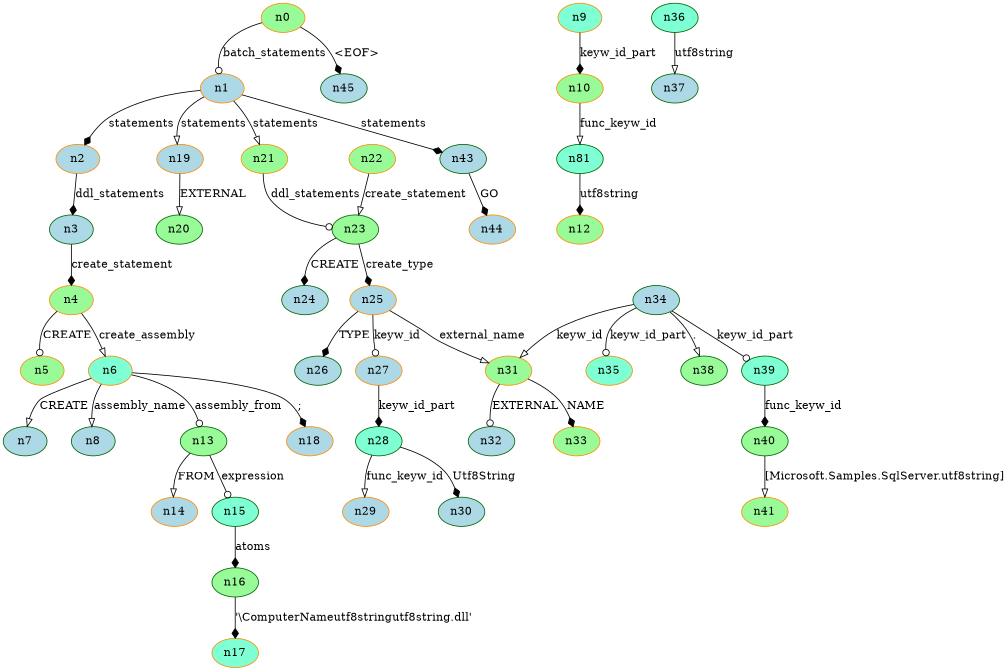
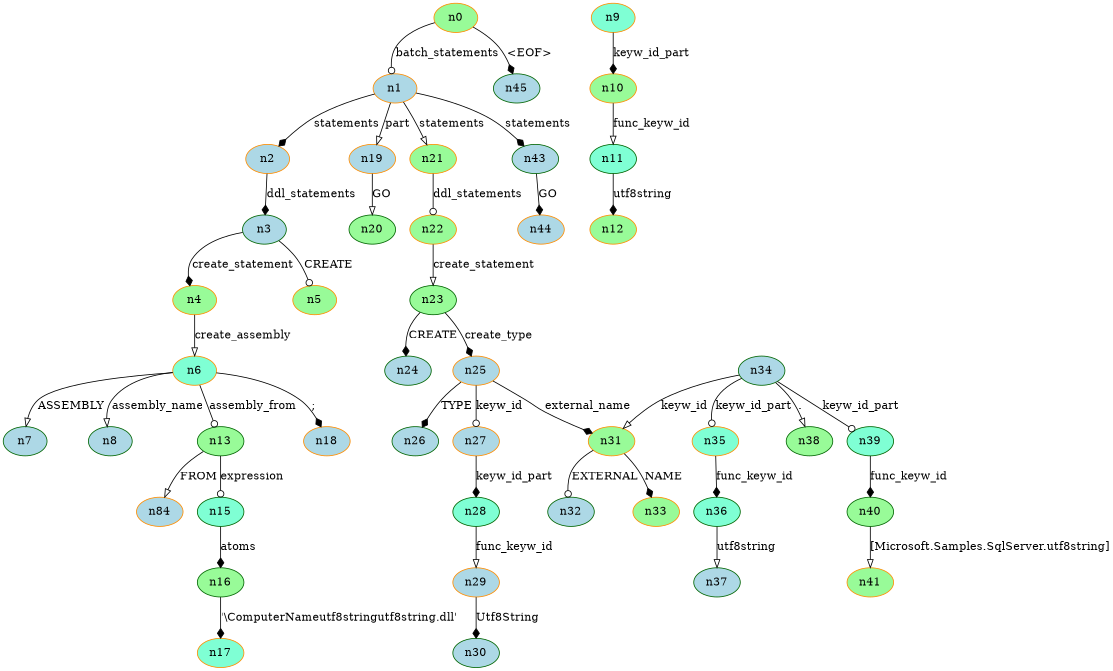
(214, 124) -> (398, 124)
(580, 159) -> (613, 159)
(213, 194) -> (382, 194)
(284, 211) -> (433, 191)
(44, 328) -> (296, 258)
(434, 338) -> (537, 407)
(64, 406) -> (71, 406)
(432, 461) -> (476, 613)
none -> (716, 472)
(174, 512) -> (160, 512)
